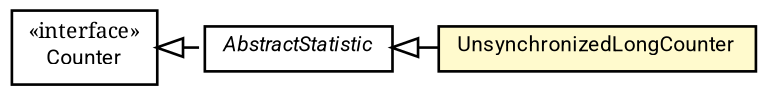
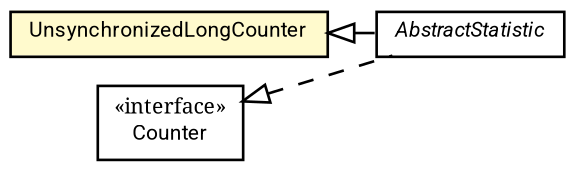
(428, 48) -> (365, 33)
